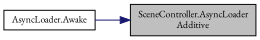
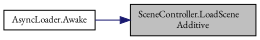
(193, 20) -> (193, 20)
